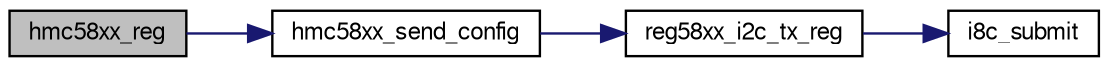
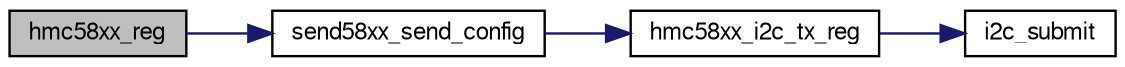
(406, 33) -> (408, 33)
(744, 33) -> (755, 33)
(1024, 33) -> (1040, 33)
